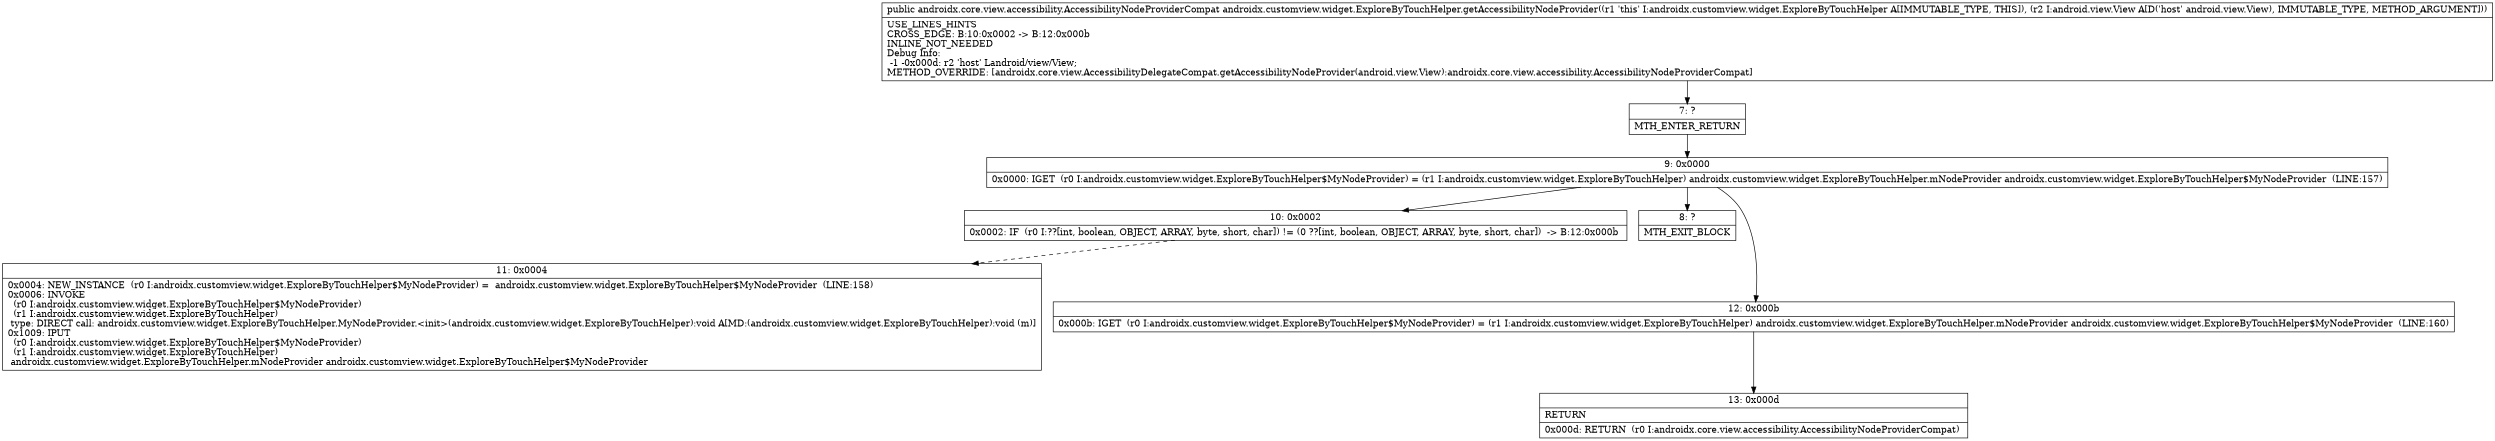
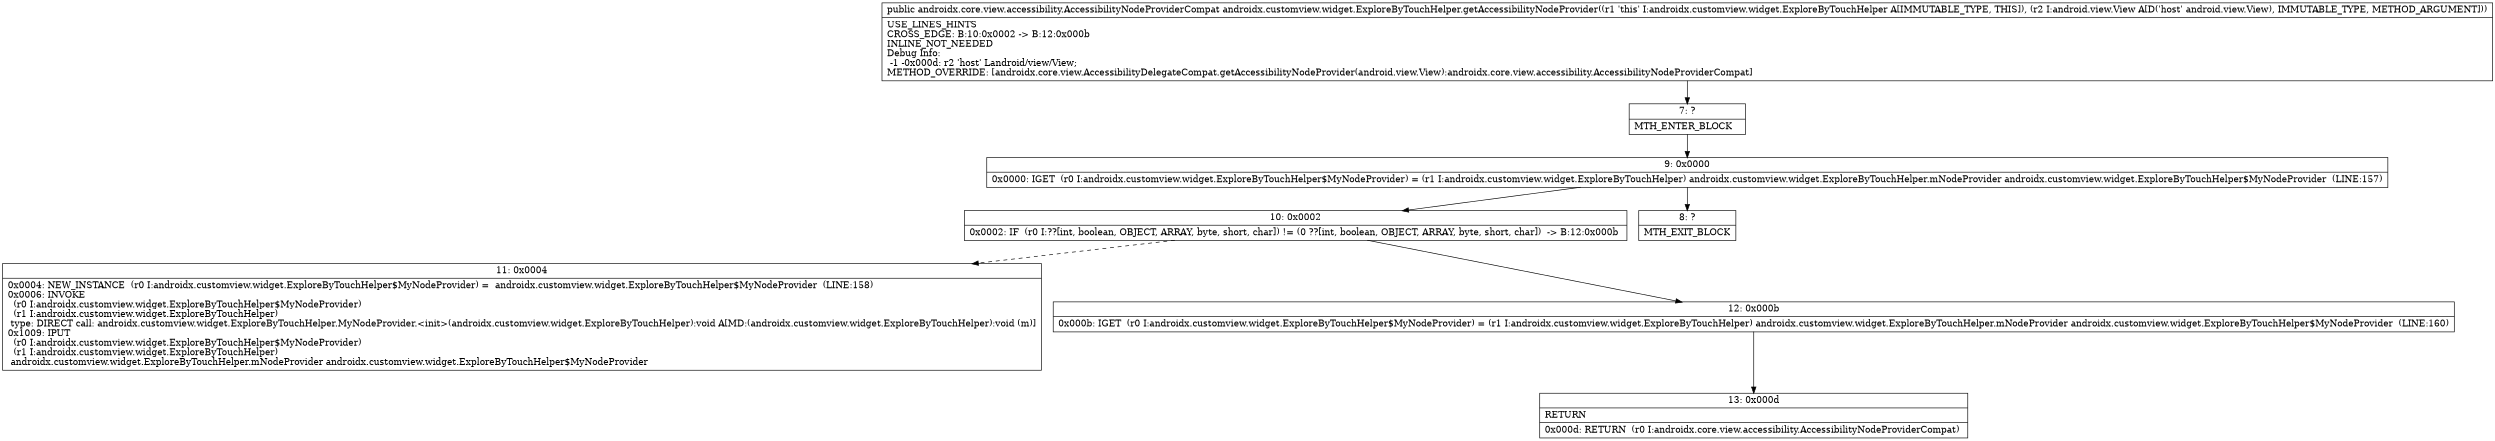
(1687, 126) -> (1683, 126)
(1752, 235) -> (1521, 271)
